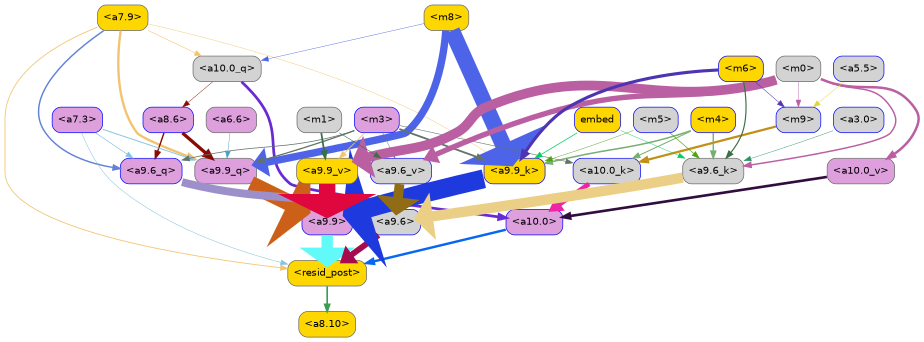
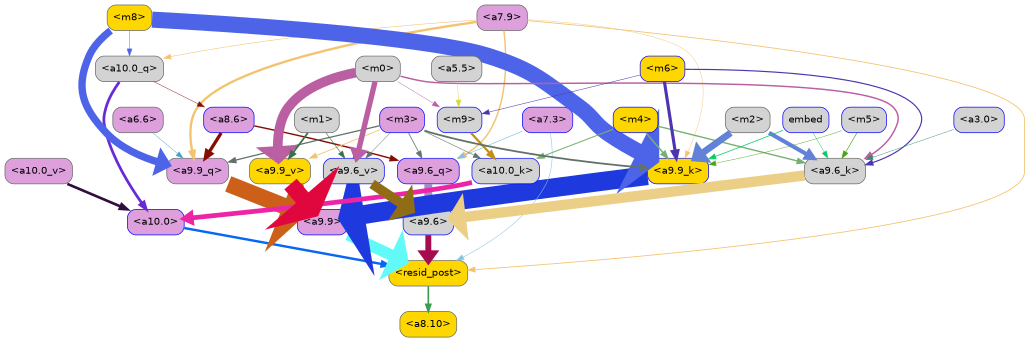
(123, 18) -> (502, 18)
(859, 69) -> (457, 69)
(898, 93) -> none
(39, 108) -> (502, 99)
(745, 119) -> (845, 80)
(598, 120) -> (806, 120)
none -> (748, 120)
(145, 144) -> none
